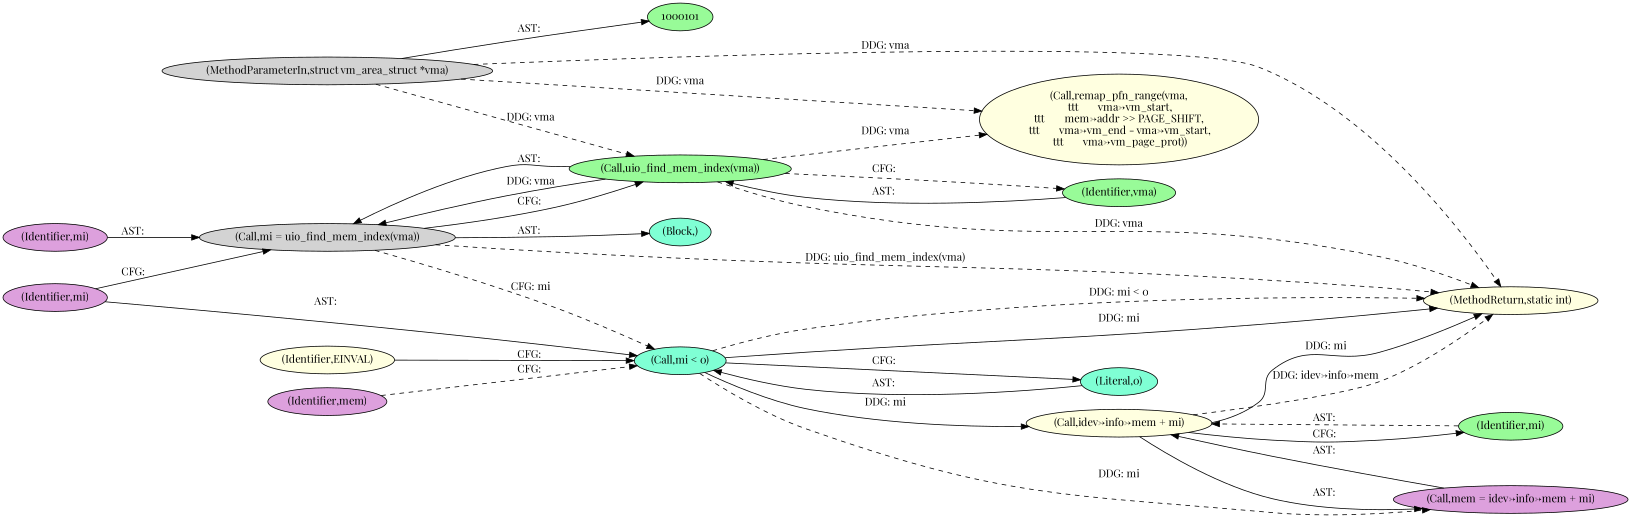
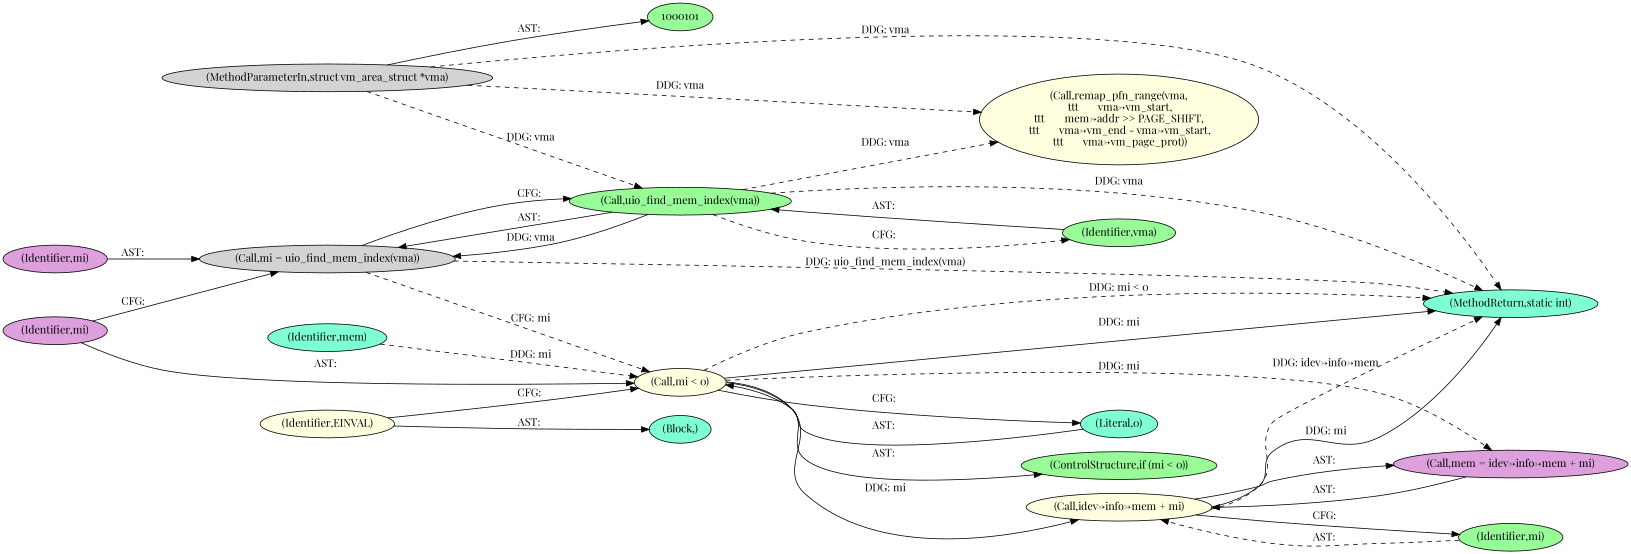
(548, 237) -> (518, 429)
(1511, 301) -> (1511, 304)
(680, 361) -> (680, 382)
(531, 370) -> (531, 355)
(327, 402) -> (327, 338)
none -> (1119, 466)
